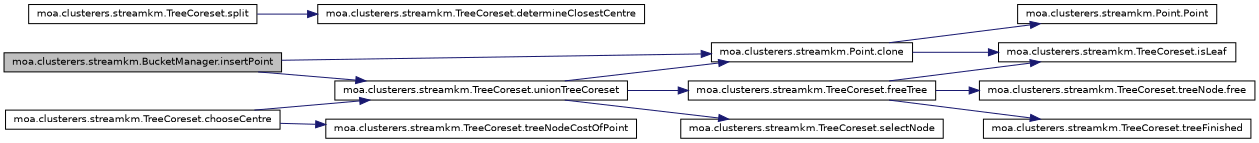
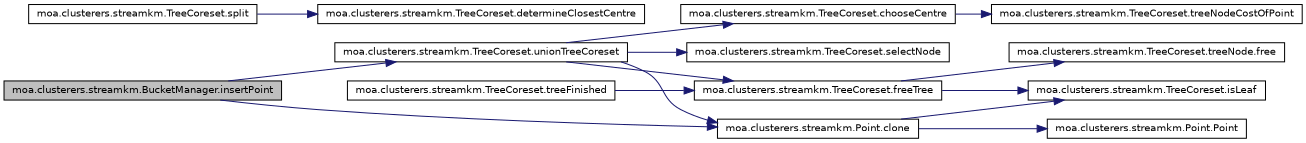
(307, 106) -> (645, 34)
(960, 109) -> (649, 90)
